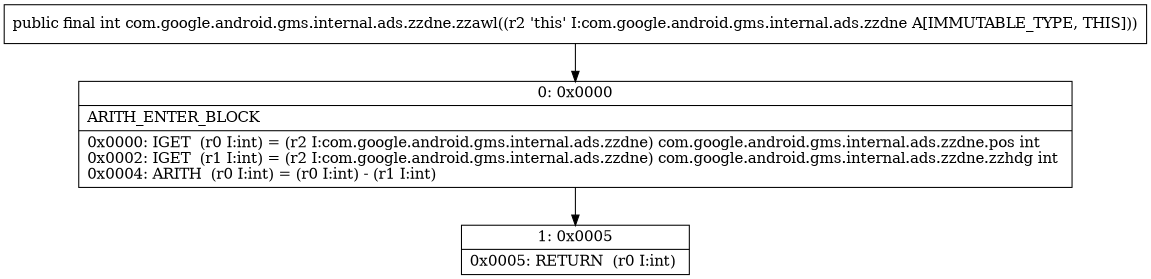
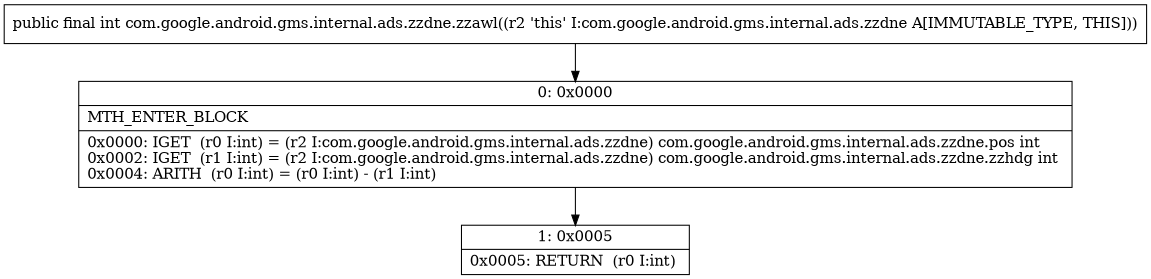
(174, 118) -> (168, 118)
